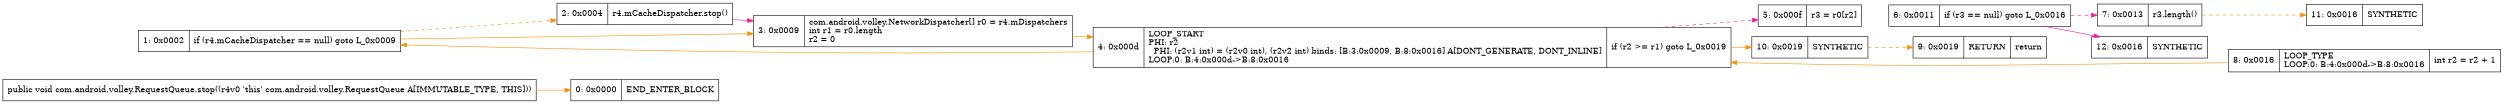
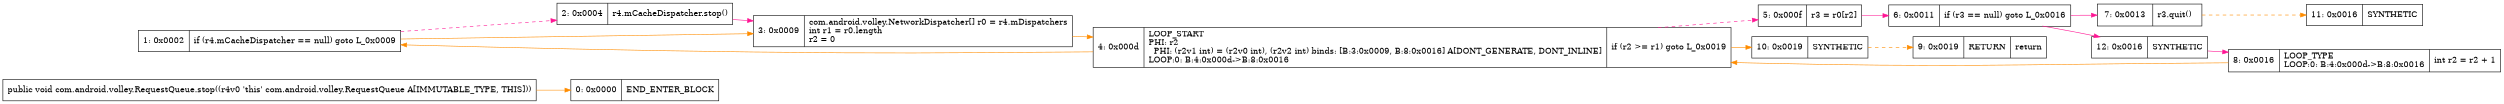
(2081, 15) -> (2081, 15)
(2175, 15) -> (2175, 15)
none -> (1872, 16)
(476, 26) -> (476, 26)
none -> (2215, 51)
